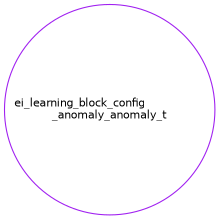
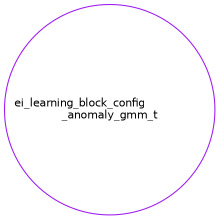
(110, 110) -> (110, 110)
